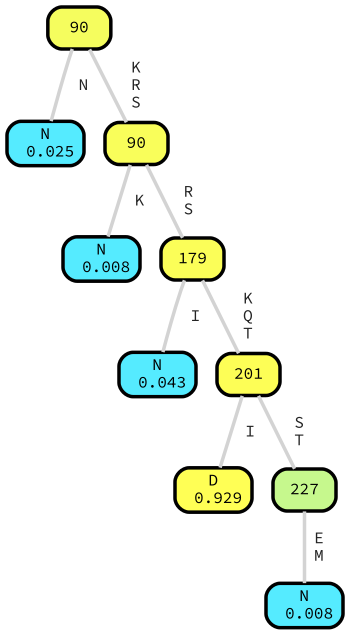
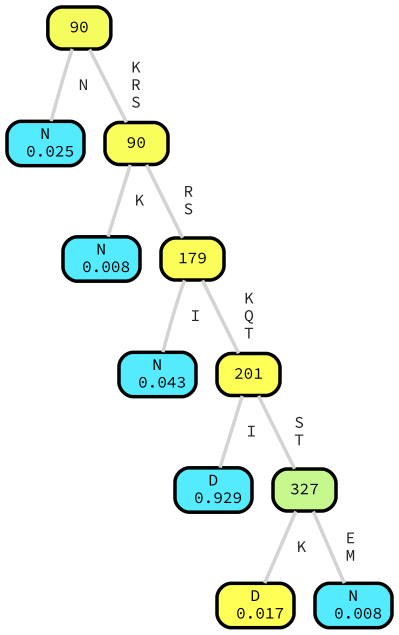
(214, 490) -> (214, 490)
(304, 490) -> (304, 490)
none -> (256, 606)
